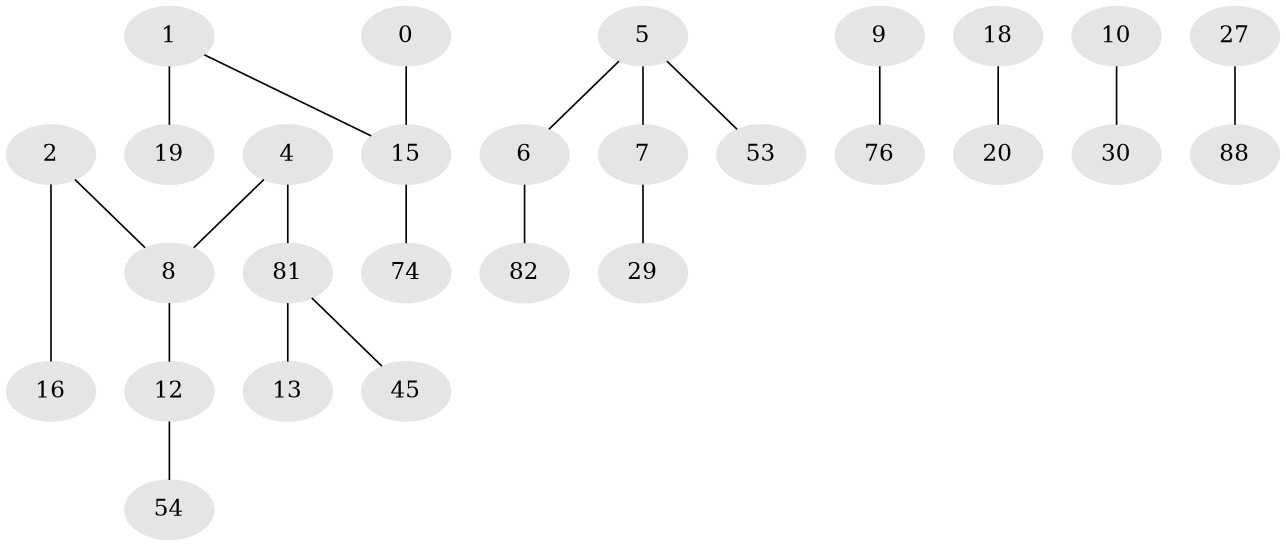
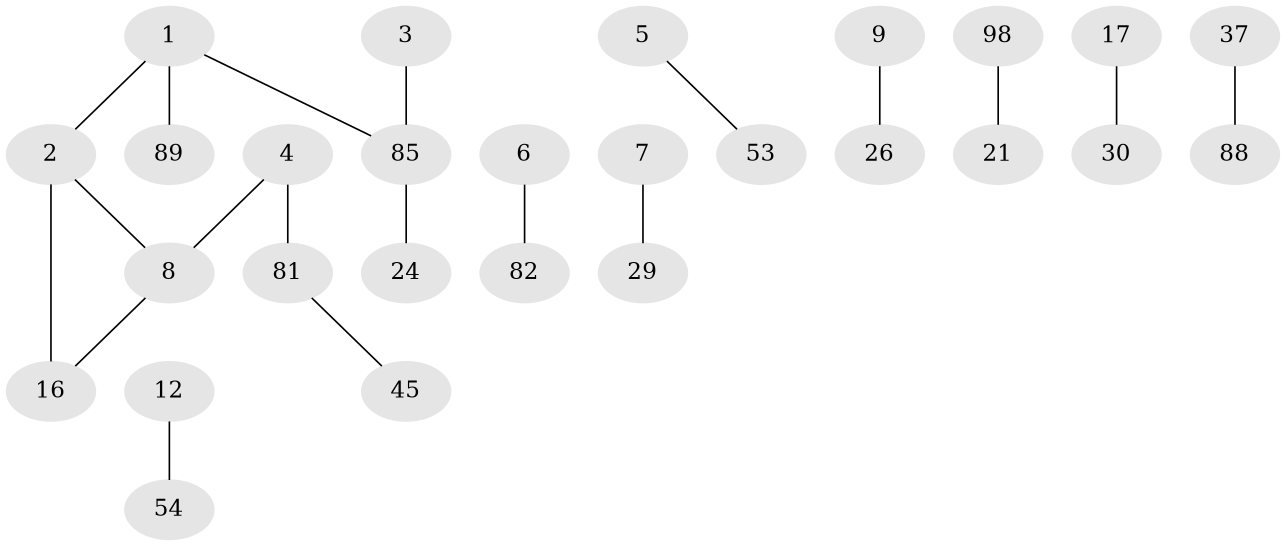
(406, 36) -> (406, 36)
(998, 36) -> (998, 36)
(1117, 36) -> (1117, 36)
(1235, 36) -> (1235, 36)
none -> (110, 95)
(584, 95) -> none
(643, 96) -> none
(169, 155) -> (169, 155)
(406, 155) -> (406, 155)
(880, 155) -> (880, 155)
(998, 155) -> (998, 155)
(406, 273) -> (406, 273)
(169, 332) -> (110, 332)
(288, 391) -> none
